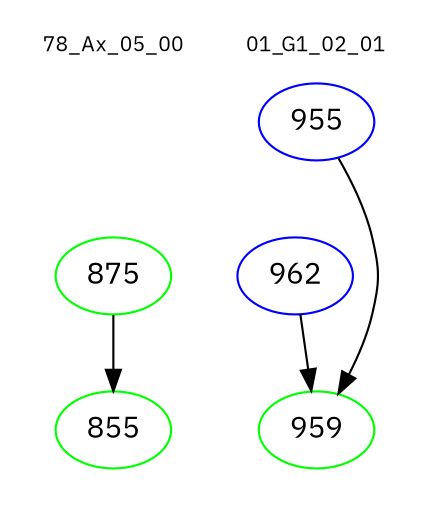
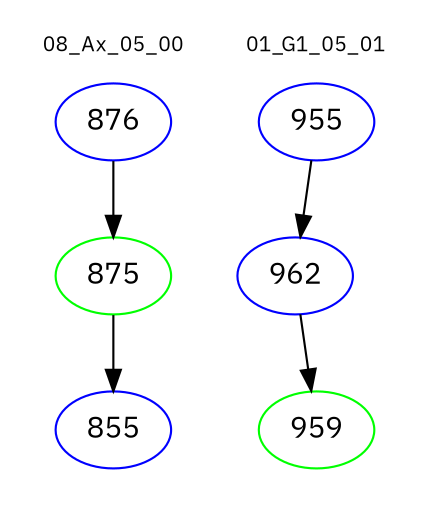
(114, 46) -> (114, 46)
(317, 46) -> (317, 46)
none -> (113, 122)
(377, 265) -> (307, 188)
(113, 430) -> (113, 430)
